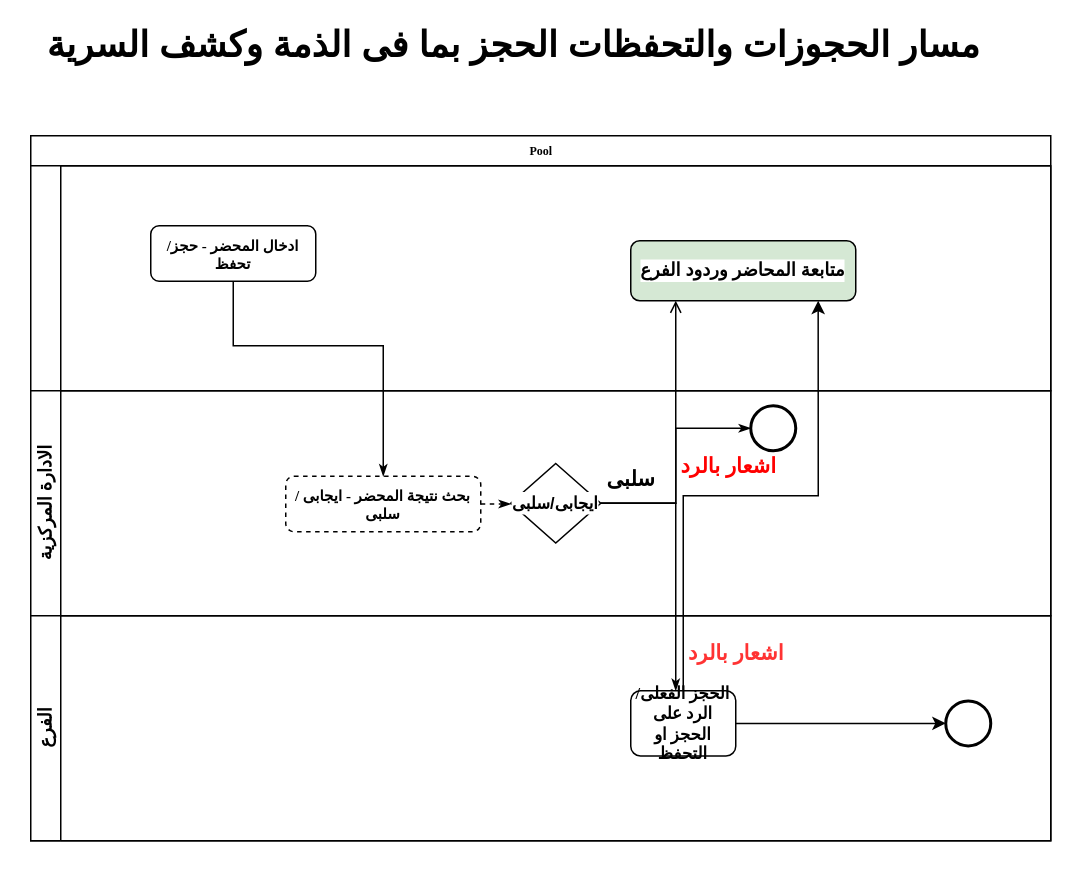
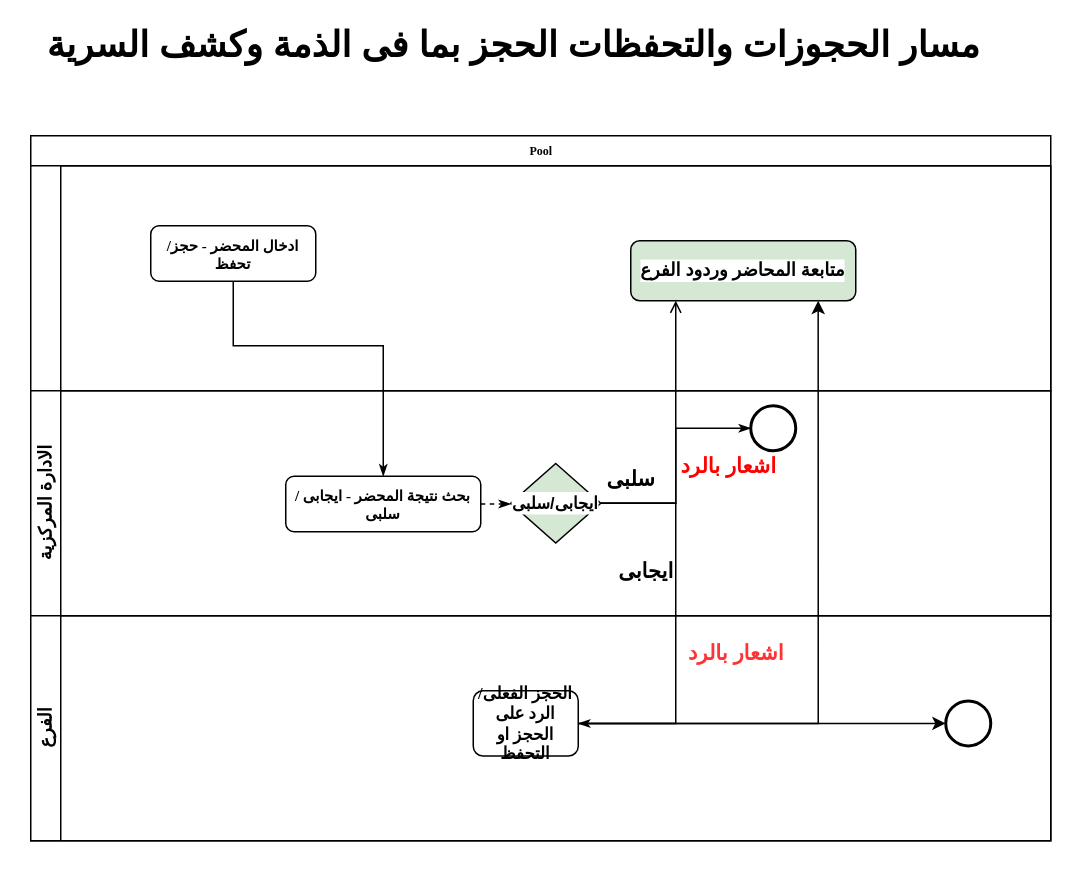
(556, 503) -> (556, 503)
(383, 504) -> (383, 504)
none -> (646, 571)
(683, 723) -> (526, 723)
